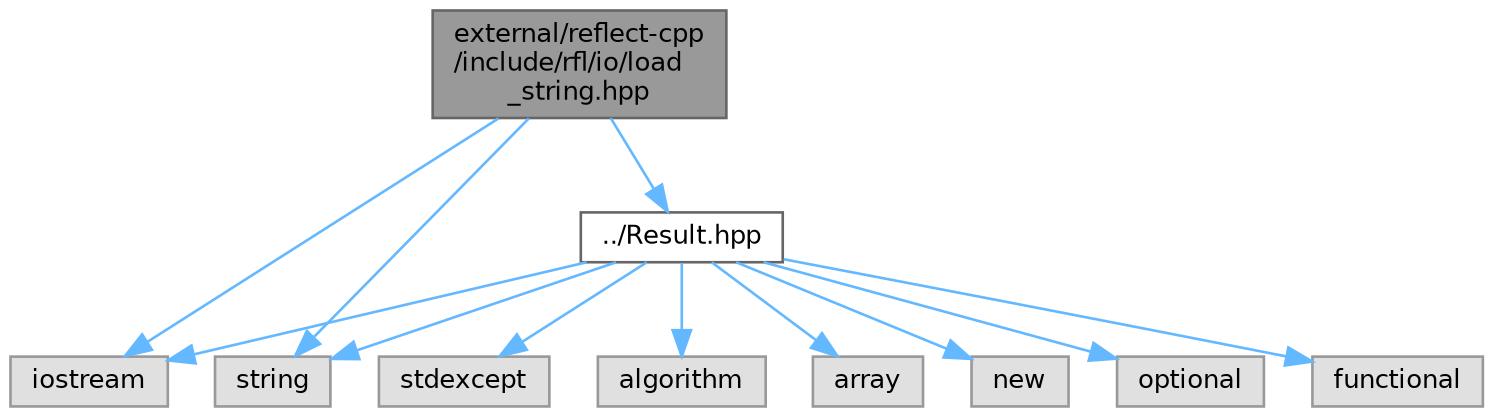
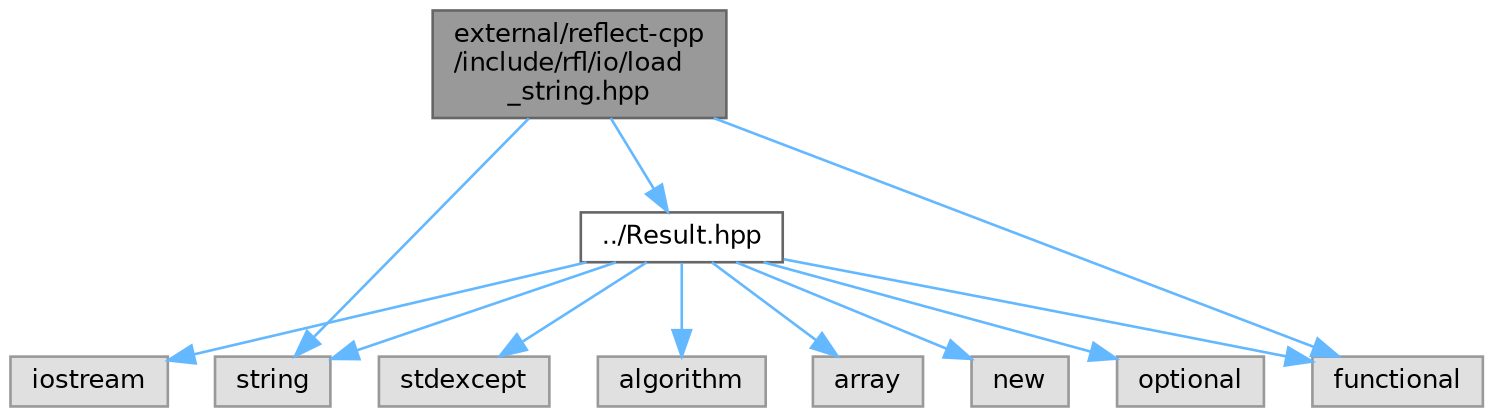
(323, 230) -> (1014, 233)
